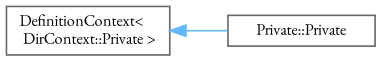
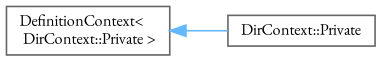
(302, 31) -> (302, 31)
